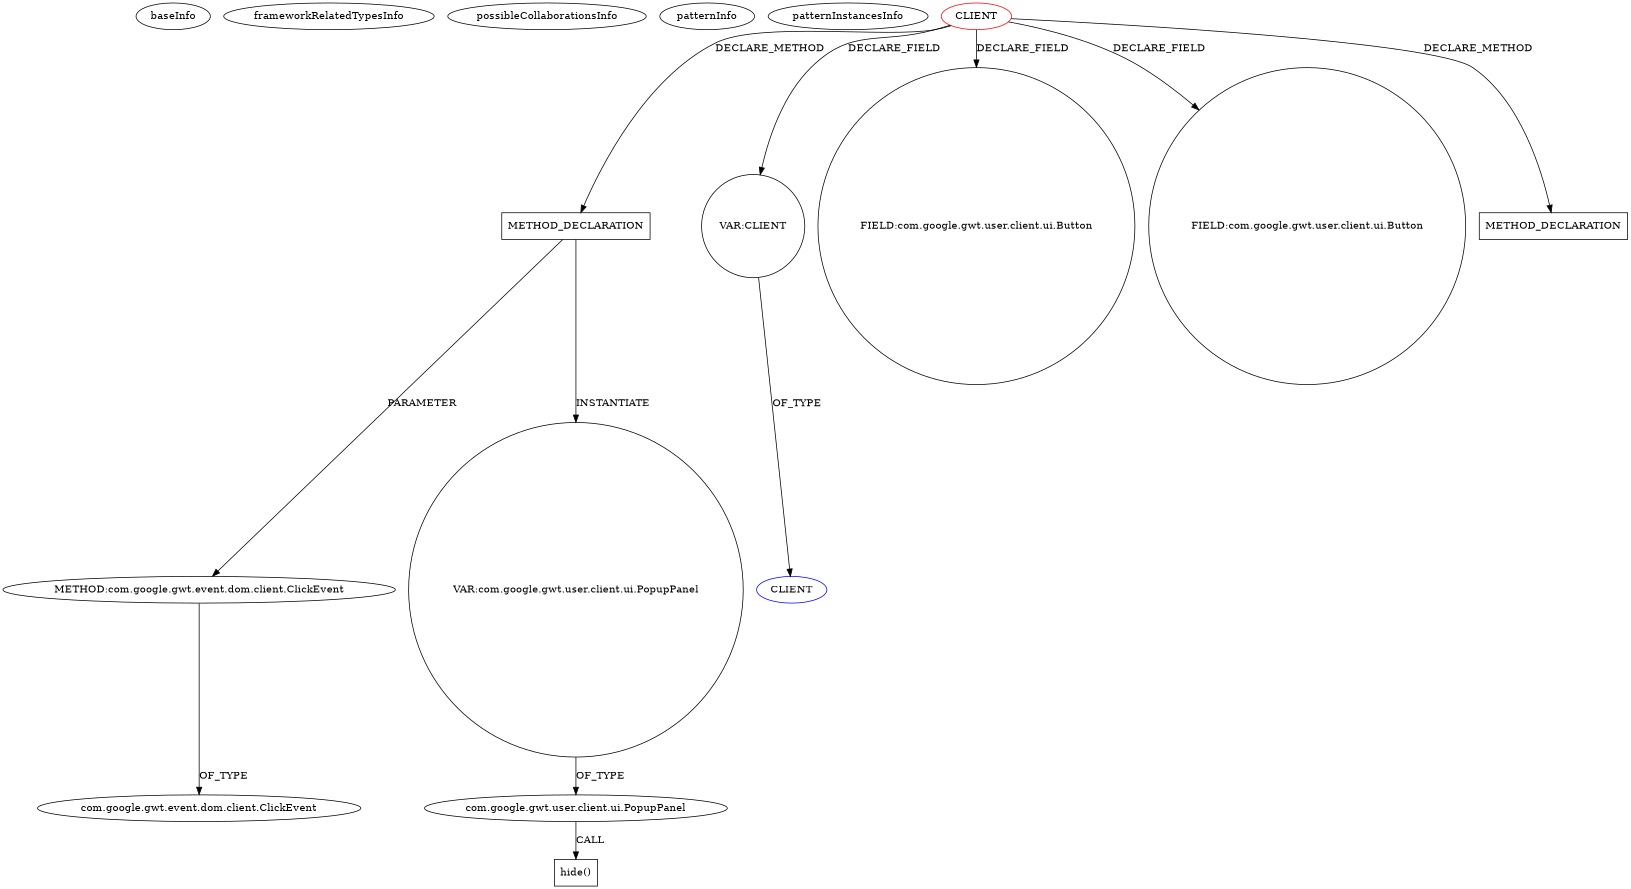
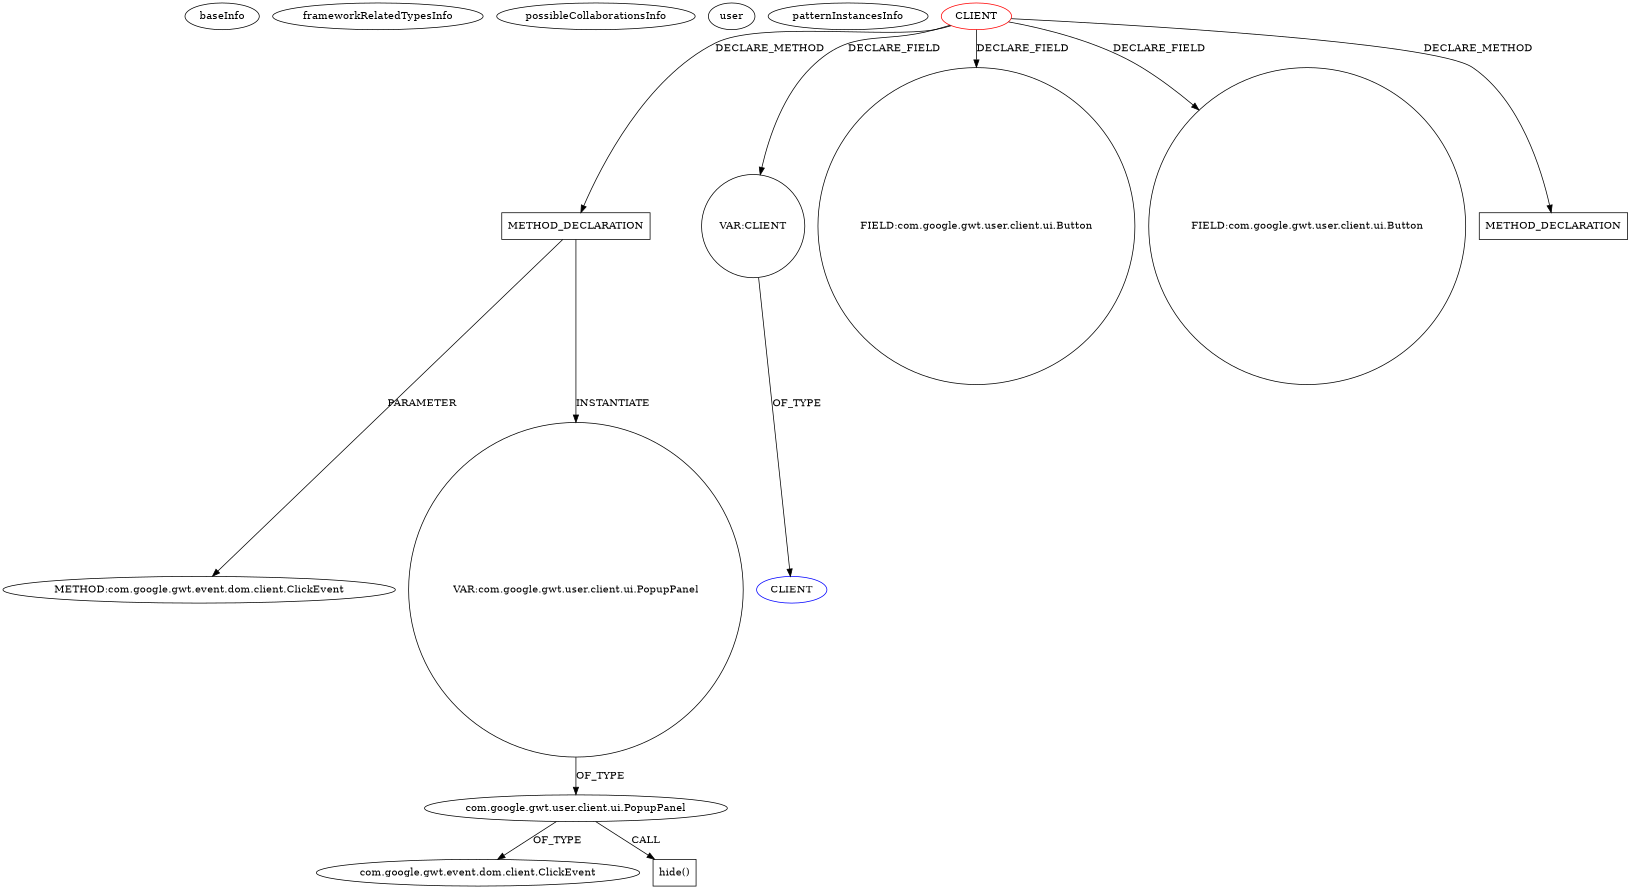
(707, 16) -> (732, 16)
(199, 695) -> (530, 838)
